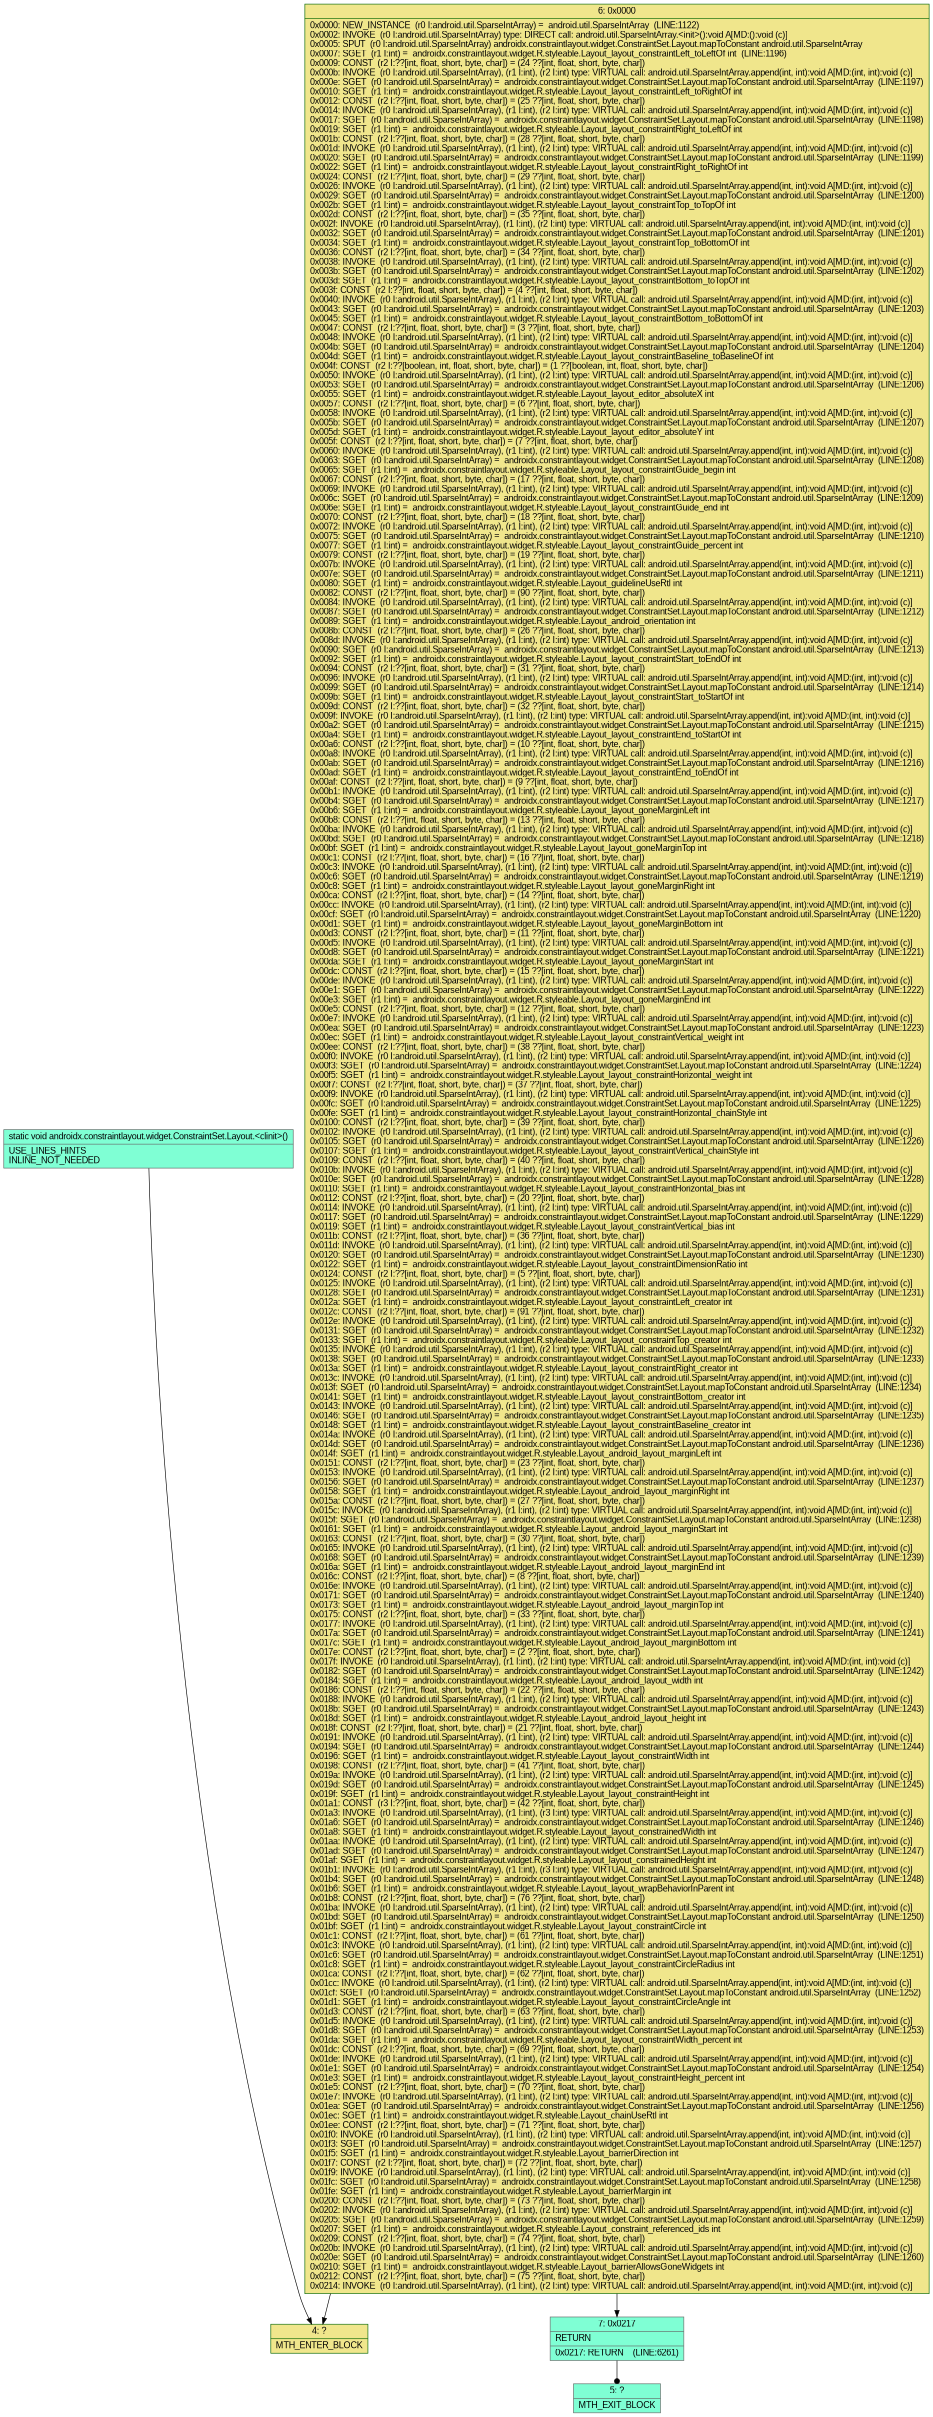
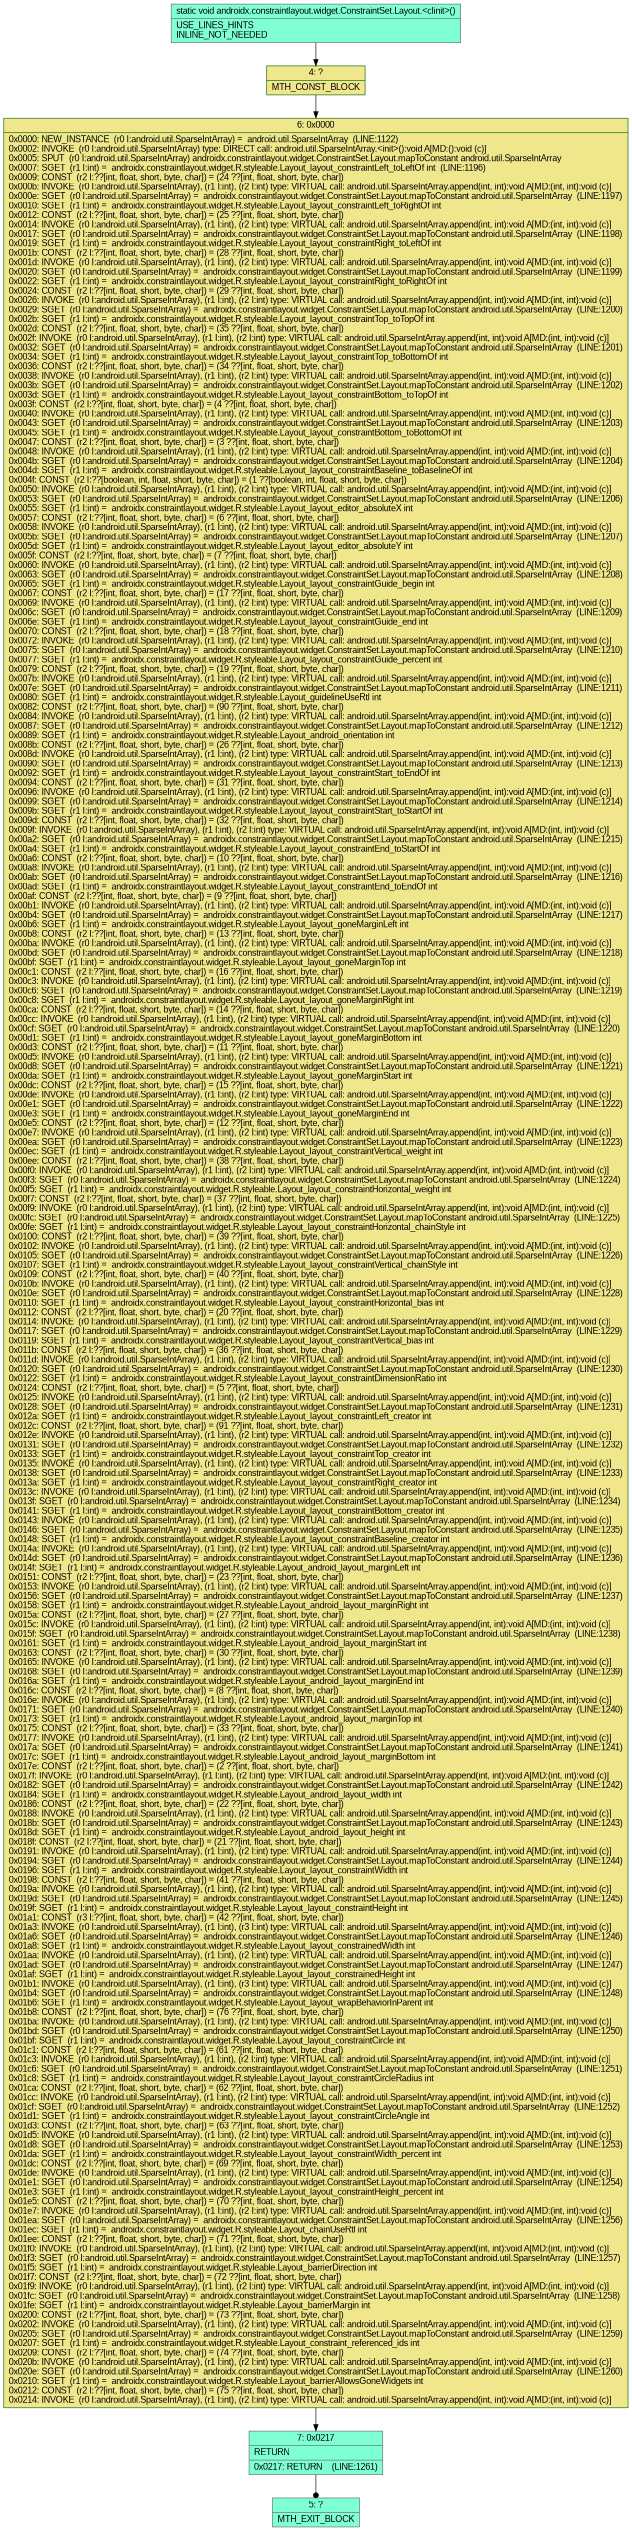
(327, 2306) -> (316, 103)
(319, 2346) -> (316, 87)
(617, 2353) -> (316, 2467)
